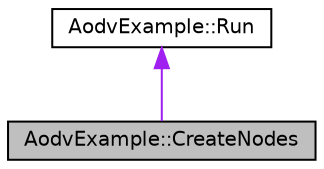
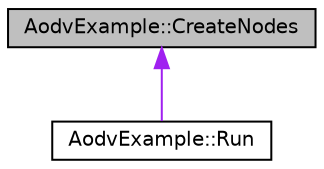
(162, 95) -> (162, 95)
